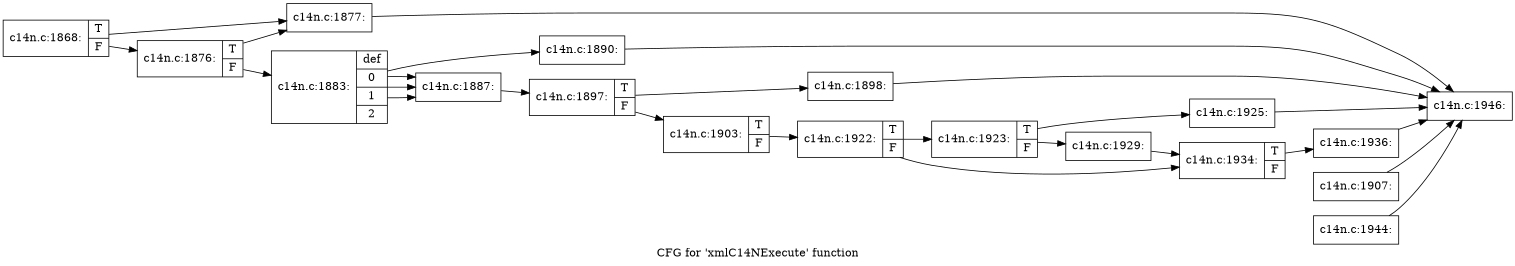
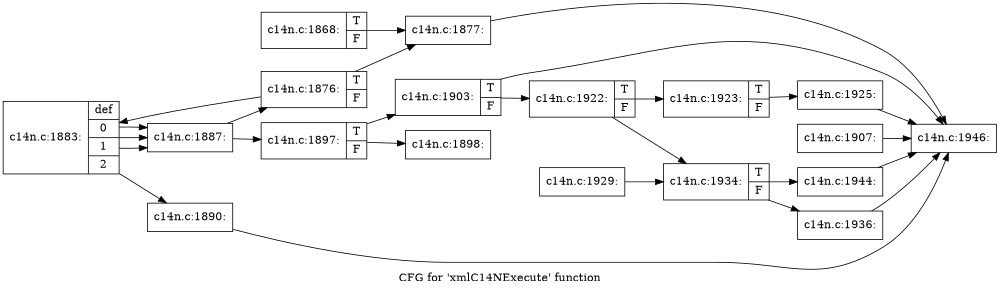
(119, 48) -> (243, 117)
(1157, 76) -> (728, 42)
(1048, 143) -> none
none -> (779, 182)
